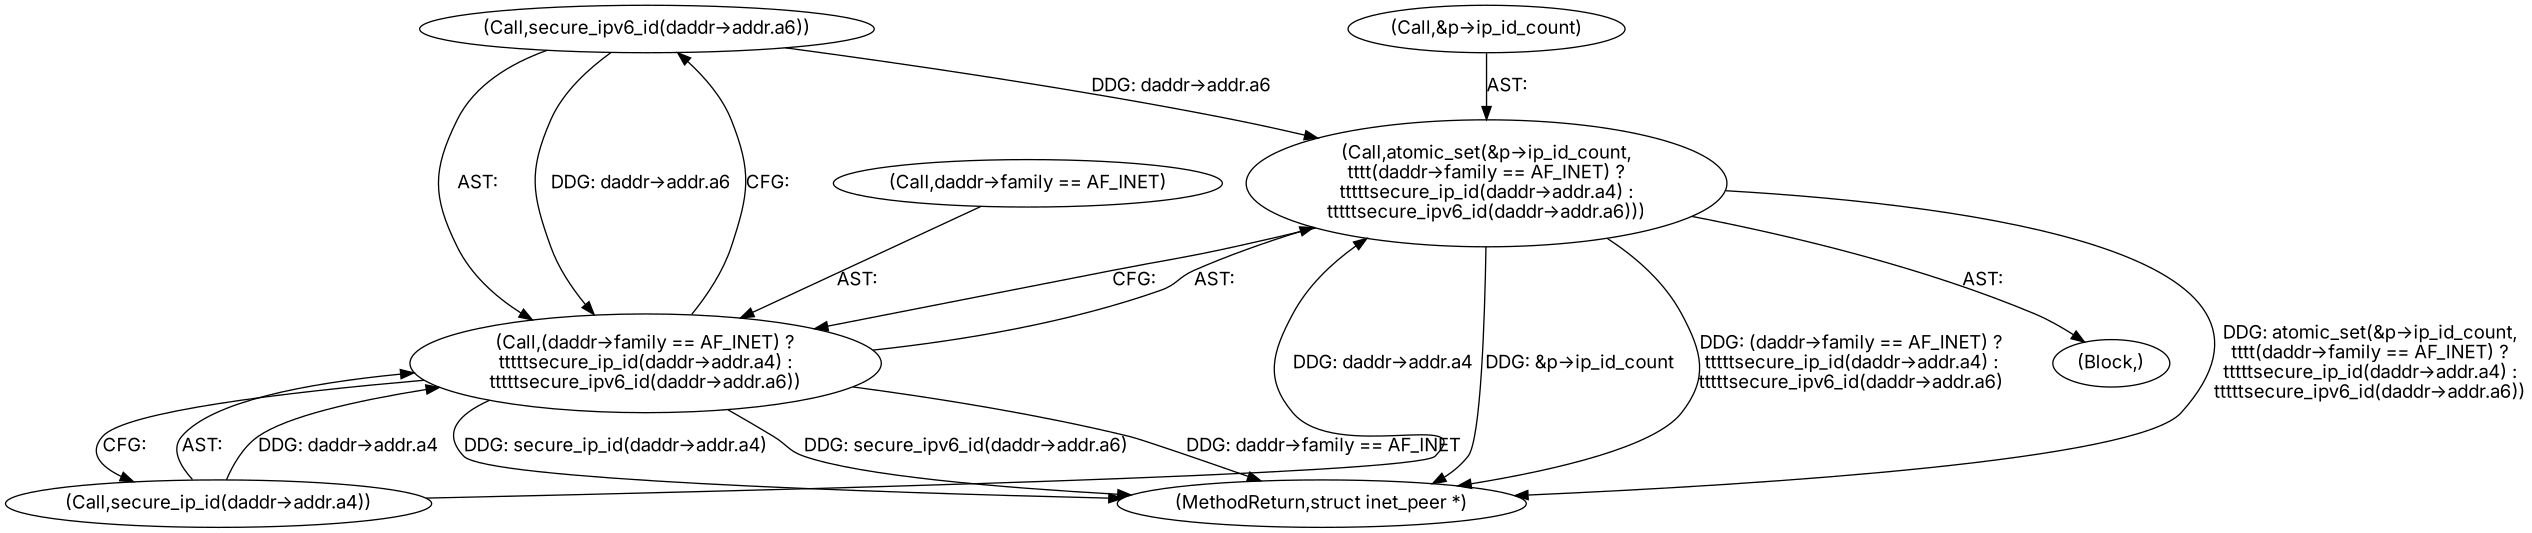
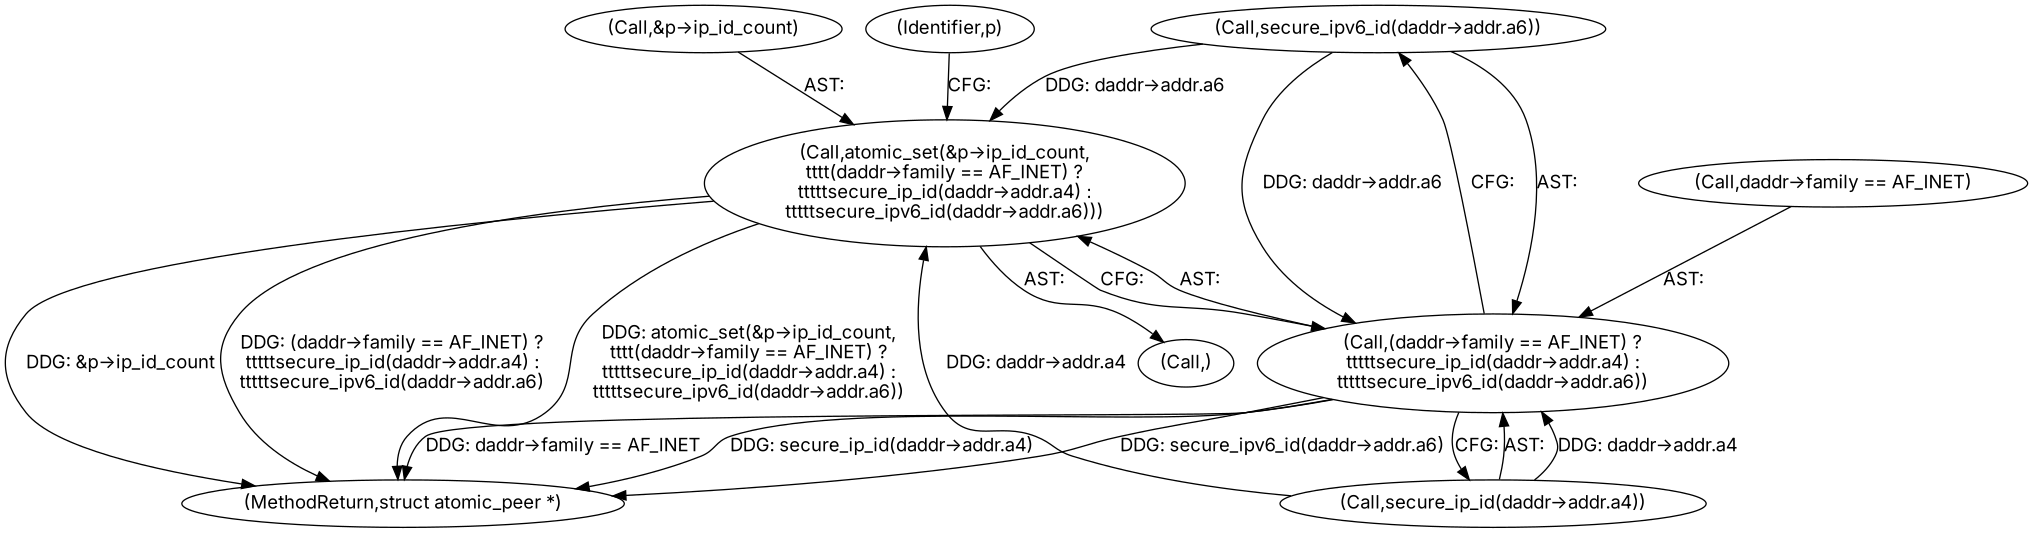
none -> (950, 29)
(2111, 363) -> (1186, 363)
(1322, 504) -> (403, 504)
